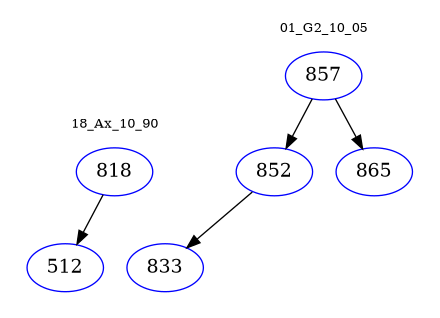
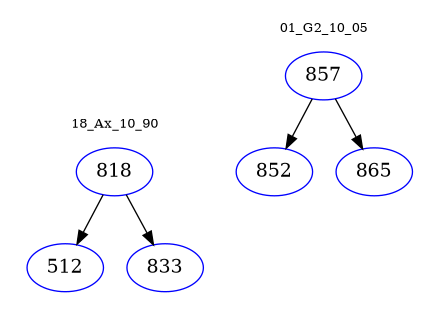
(225, 215) -> (137, 214)
